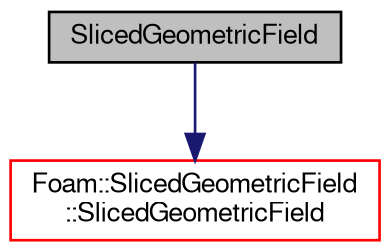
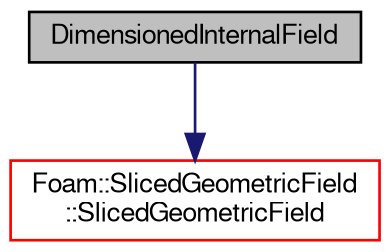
(195, 37) -> (195, 37)
